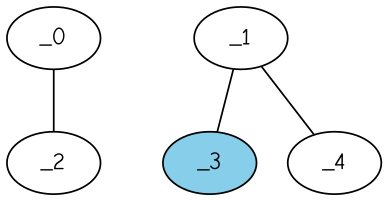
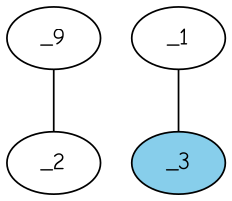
(54, 38) -> (54, 38)
(335, 163) -> none
